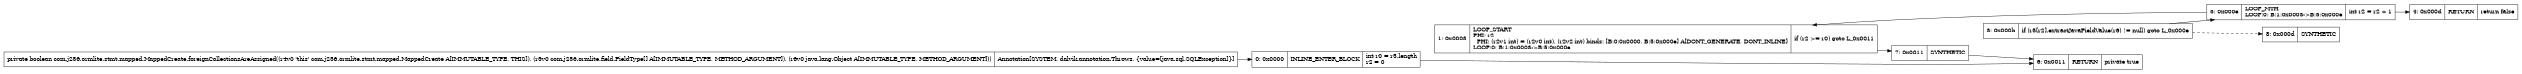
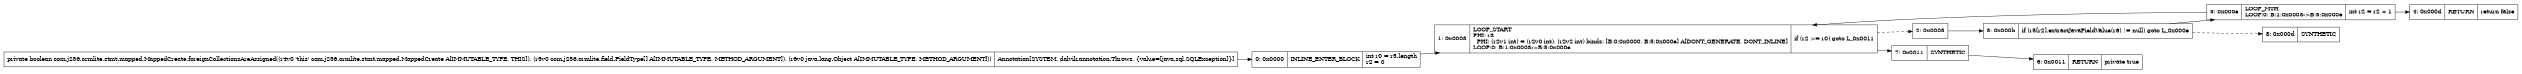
none -> (1930, 31)
(1485, 36) -> (1485, 36)
(1725, 63) -> (1428, 54)
